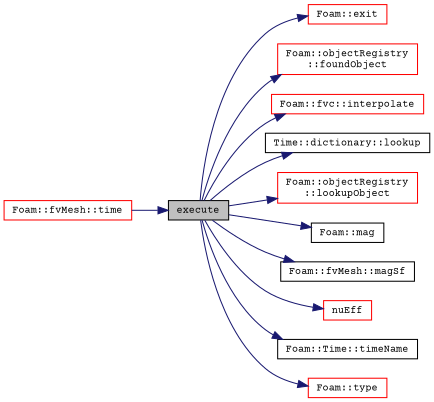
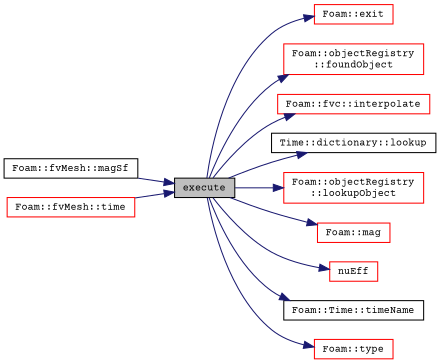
(348, 233) -> (354, 233)
(247, 243) -> (151, 180)
